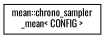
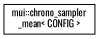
(52, 19) -> (49, 19)
